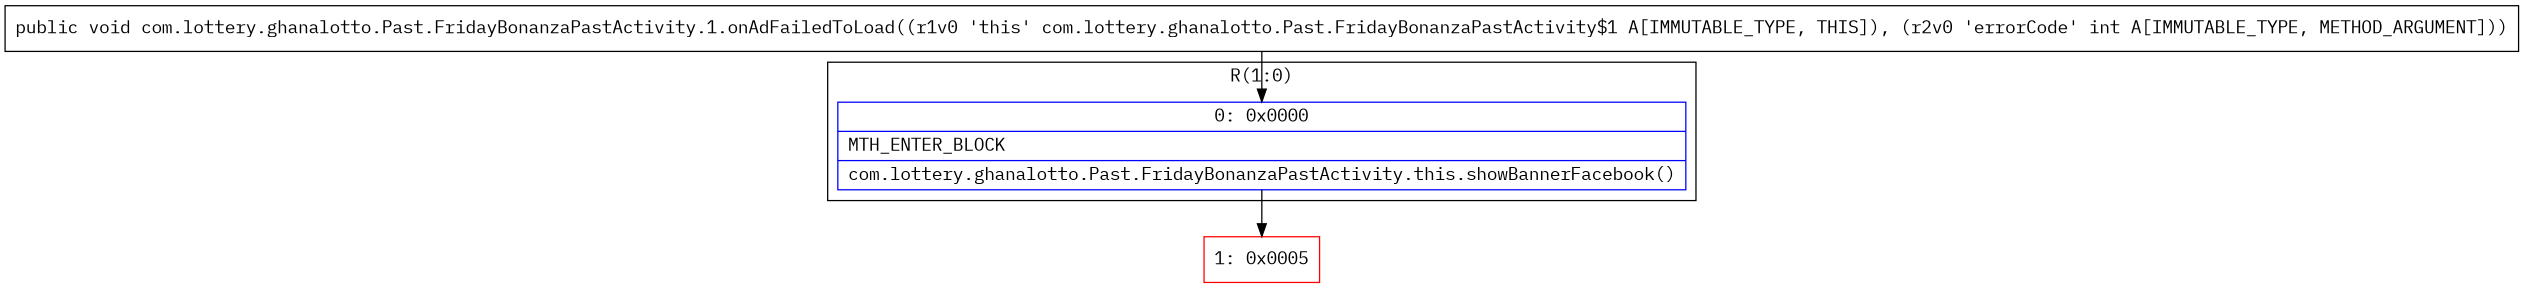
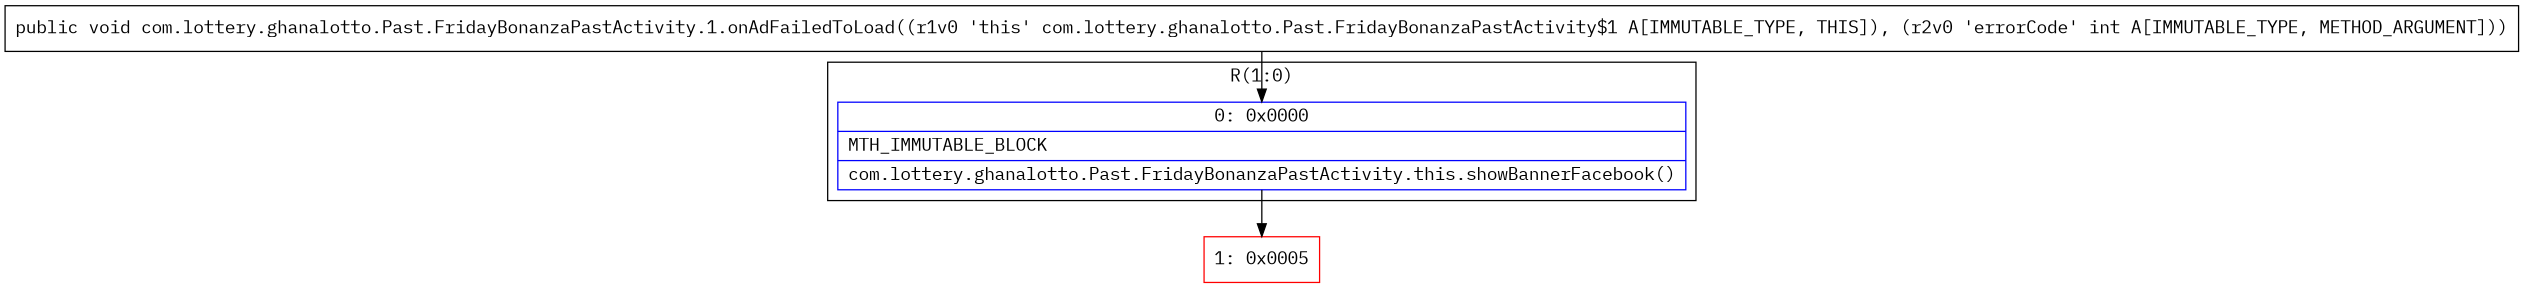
(927, 145) -> (948, 145)
